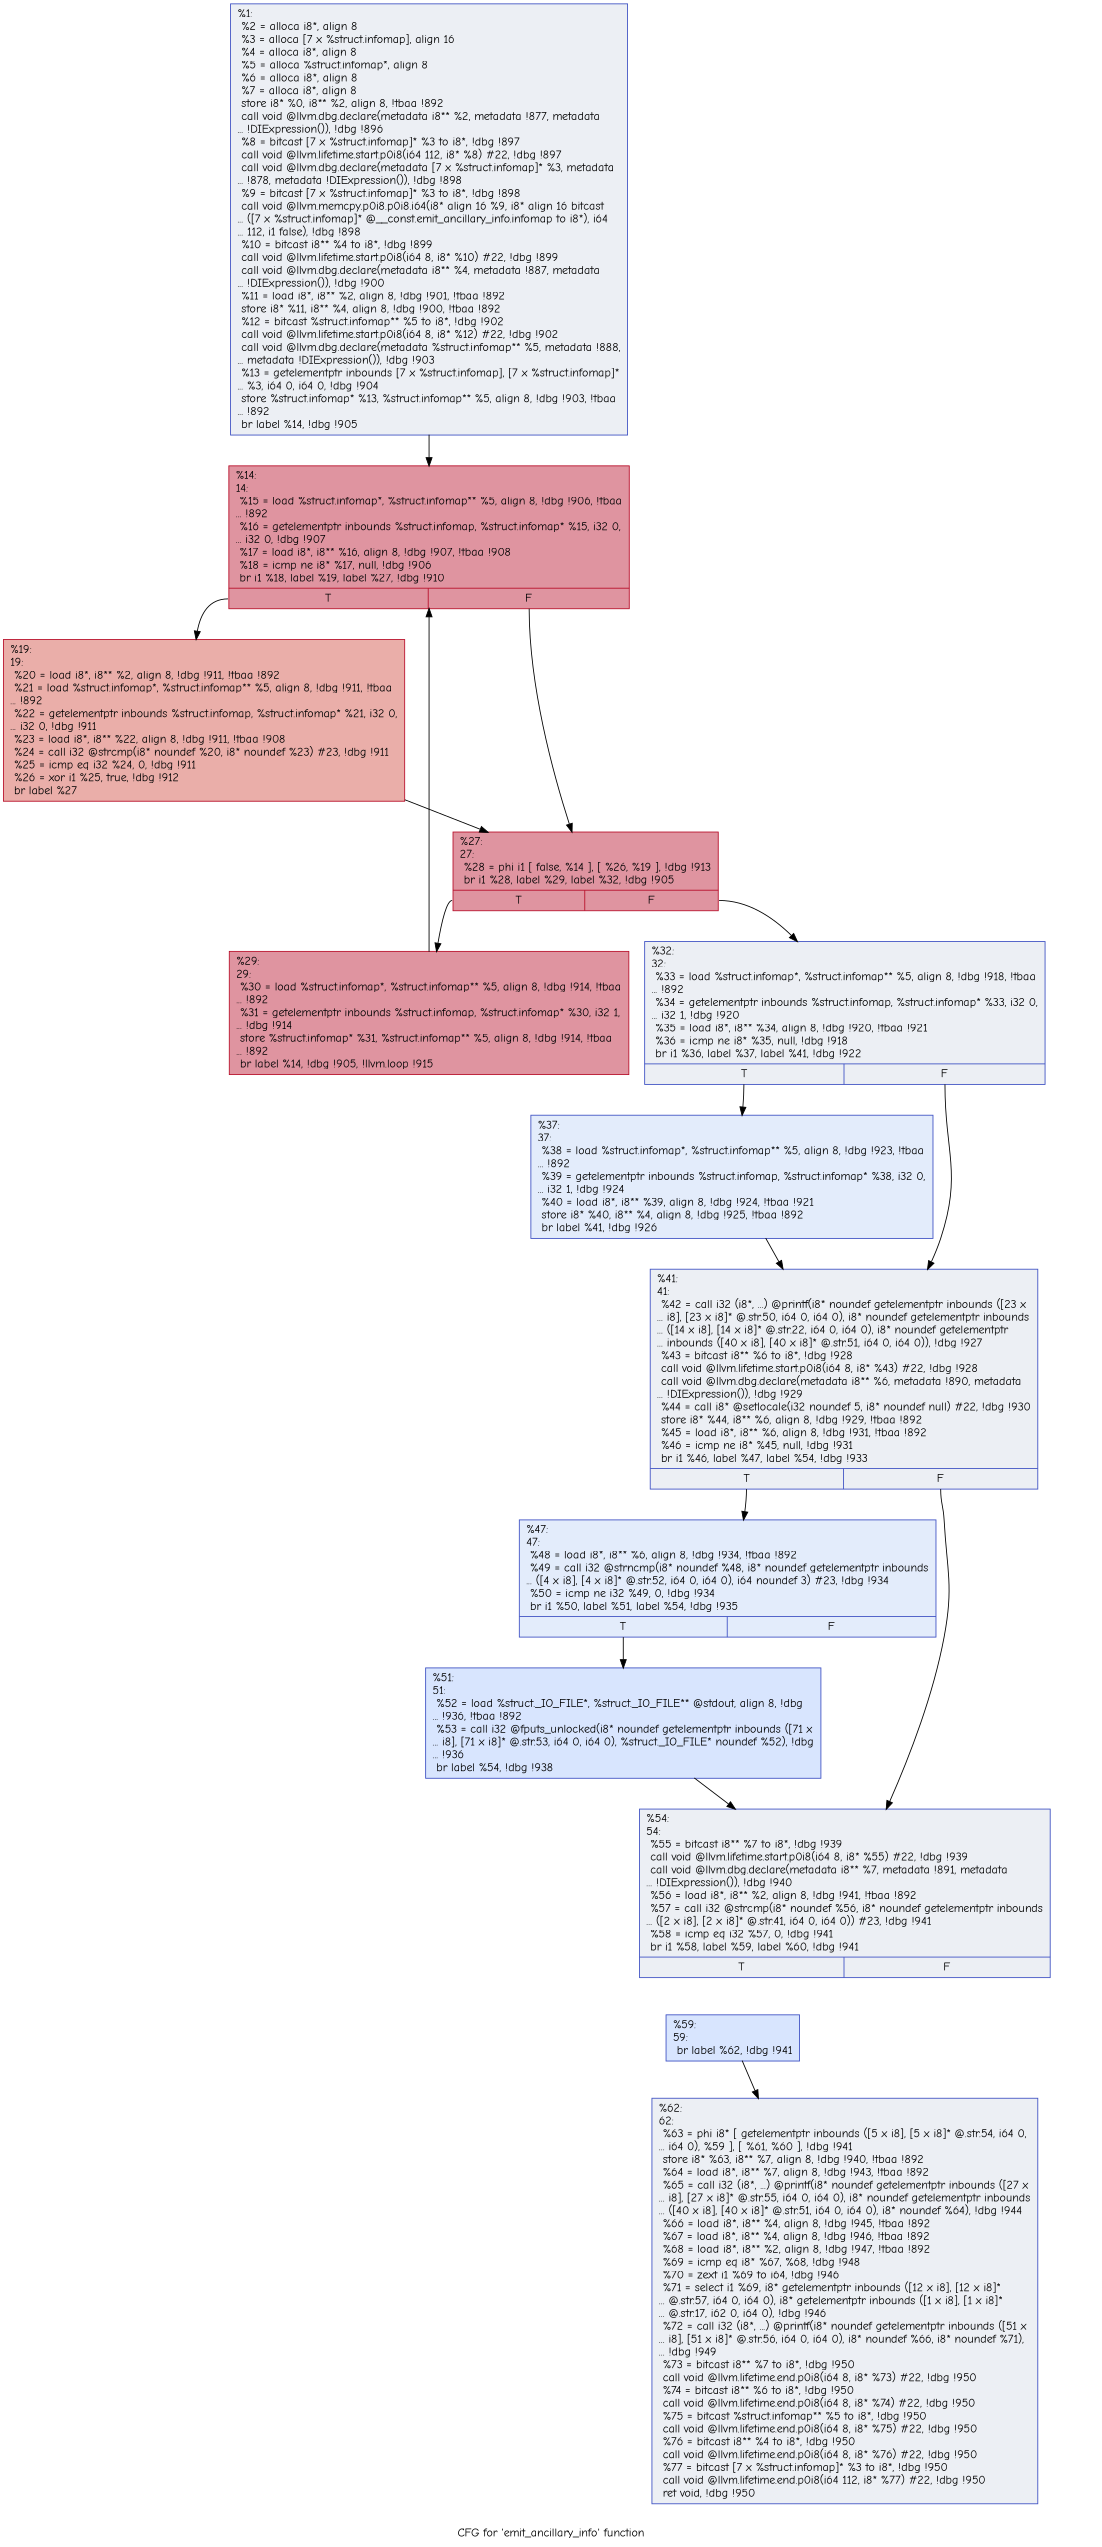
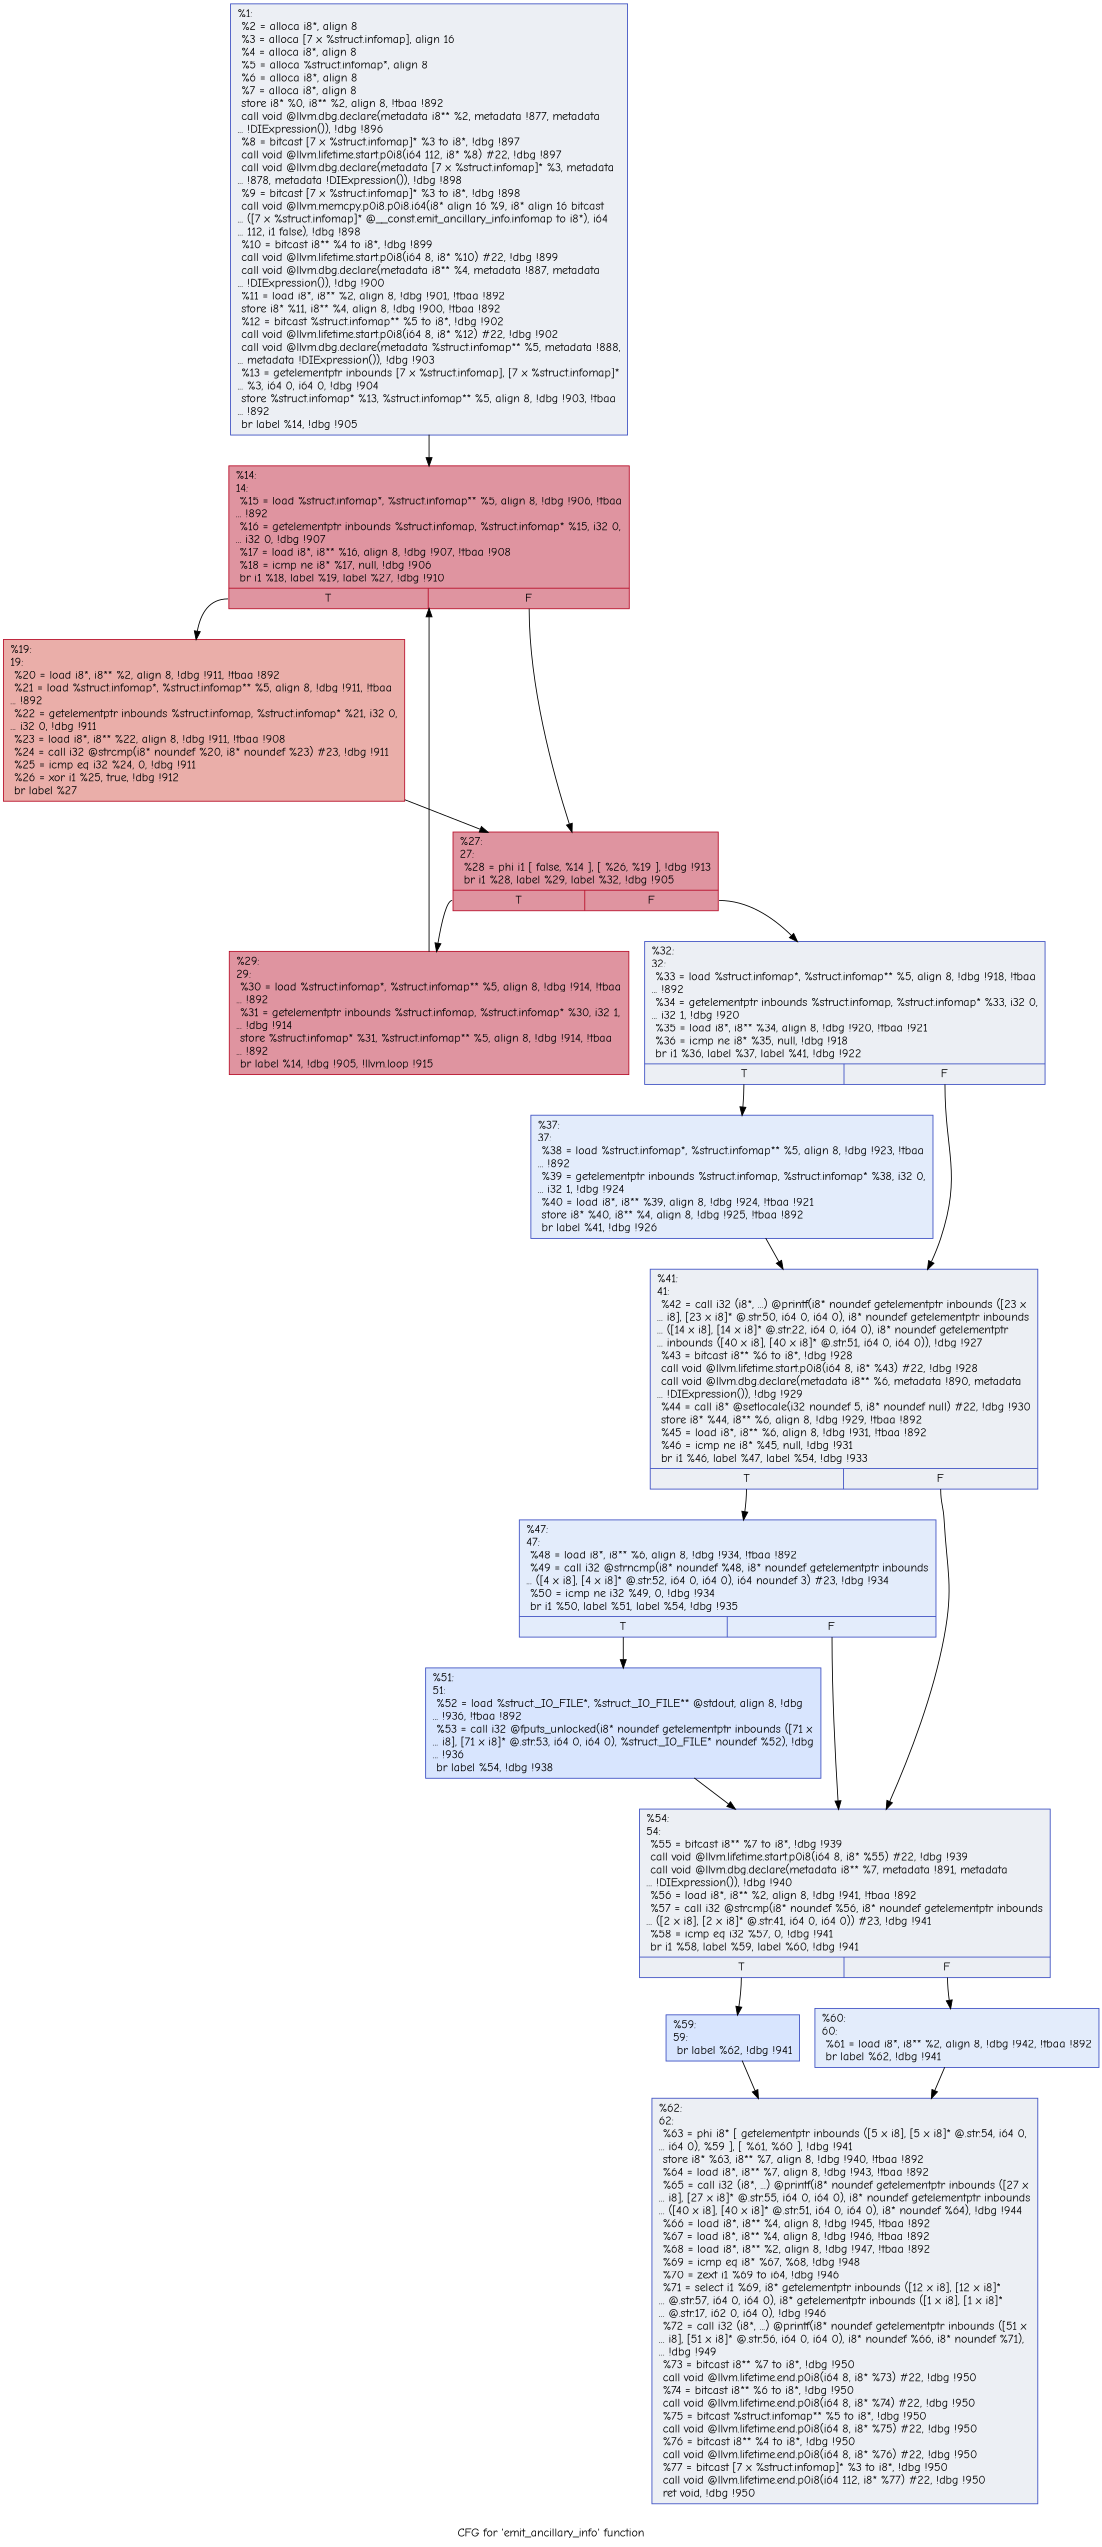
none -> (834, 1719)
none -> (741, 1992)
none -> (957, 2038)
